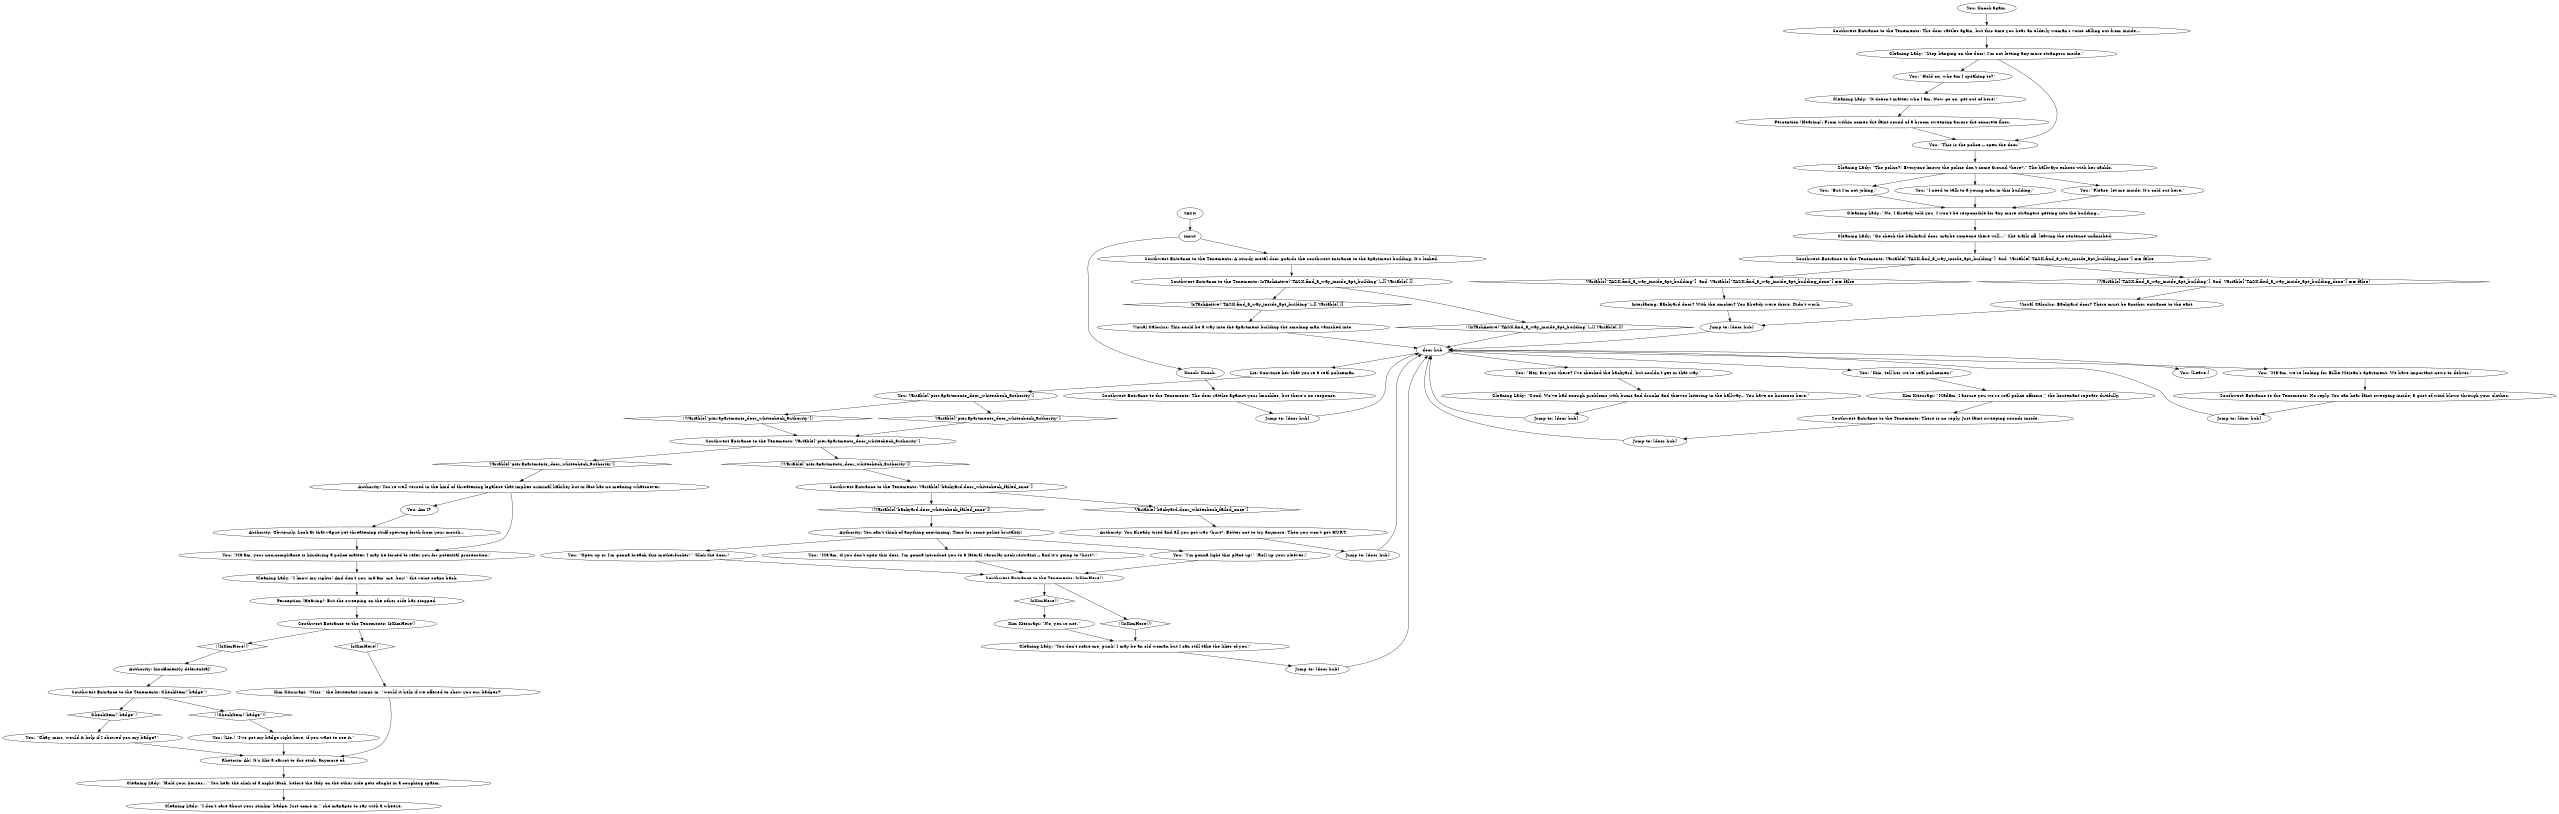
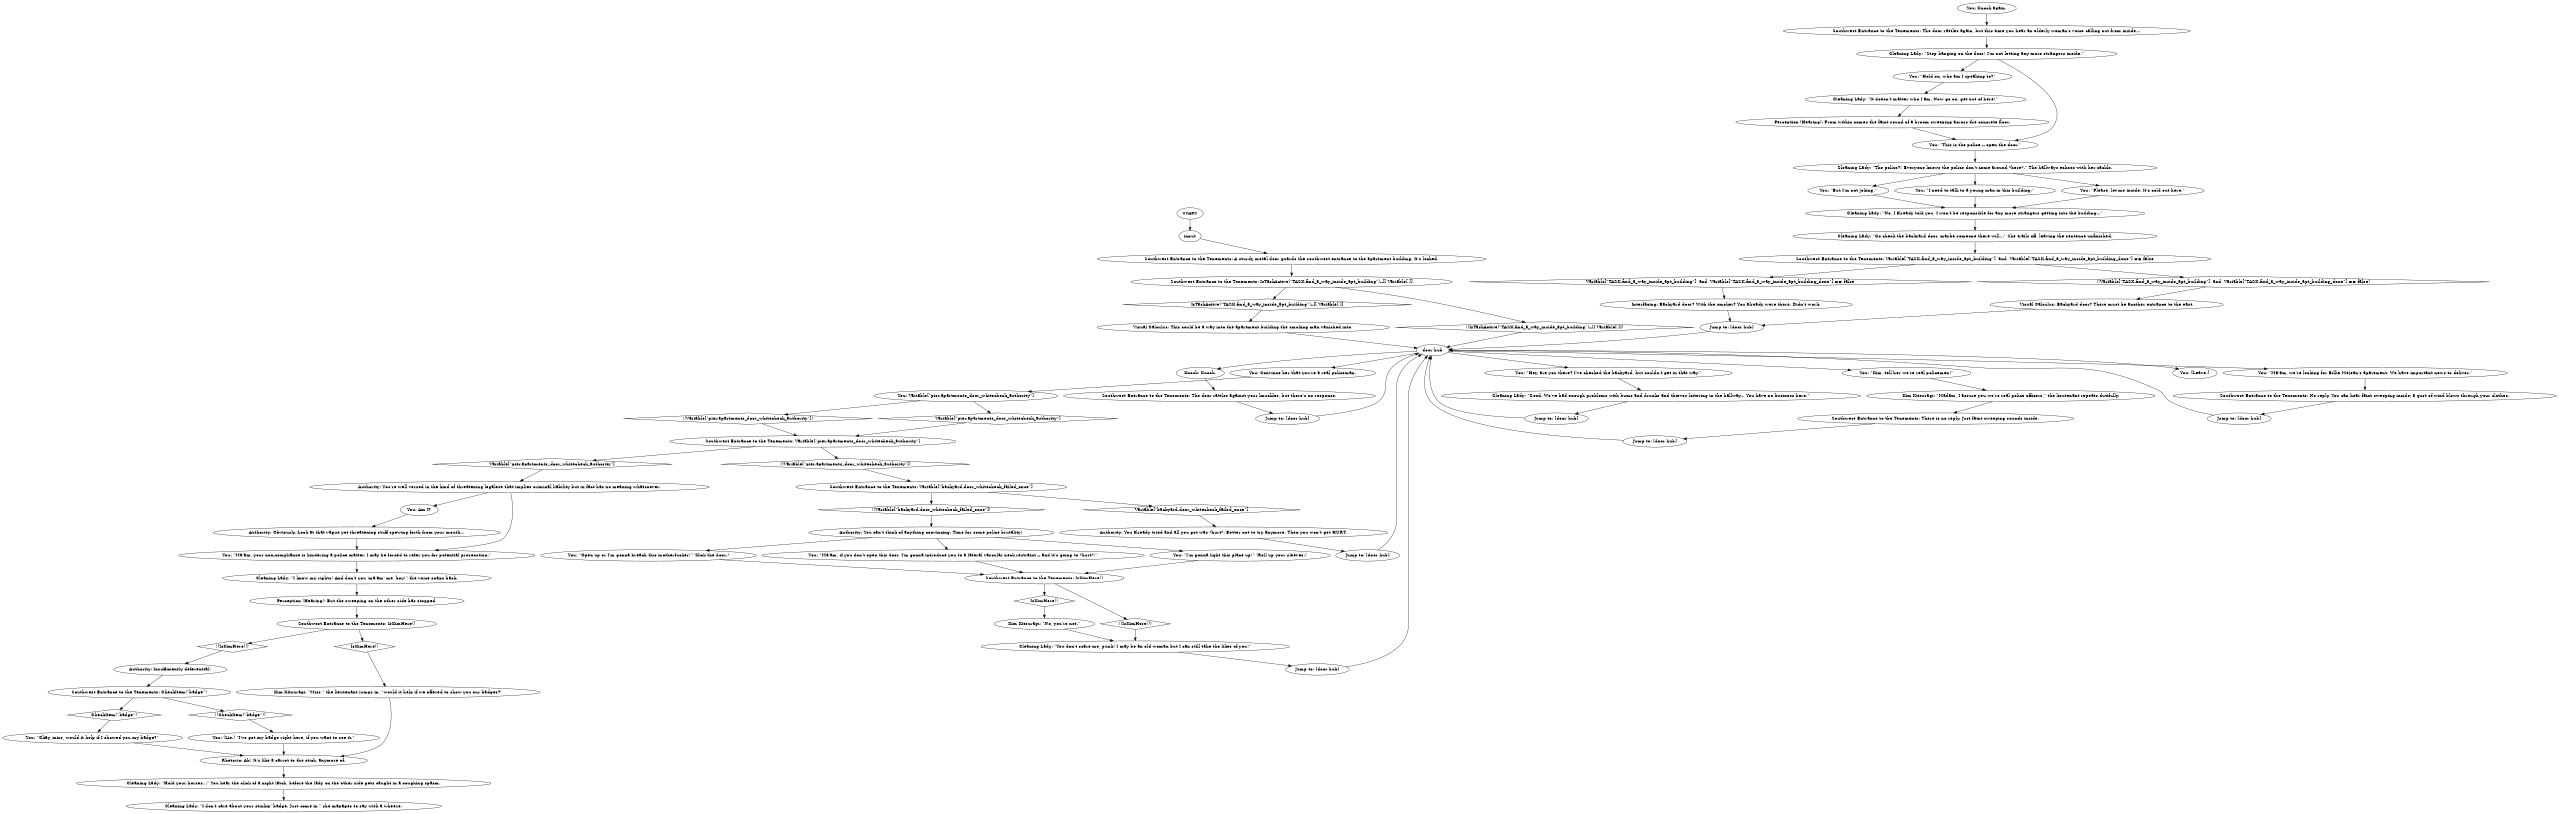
(1190, 213) -> (1190, 213)
(1088, 297) -> (1318, 358)
(1303, 373) -> (1303, 373)
